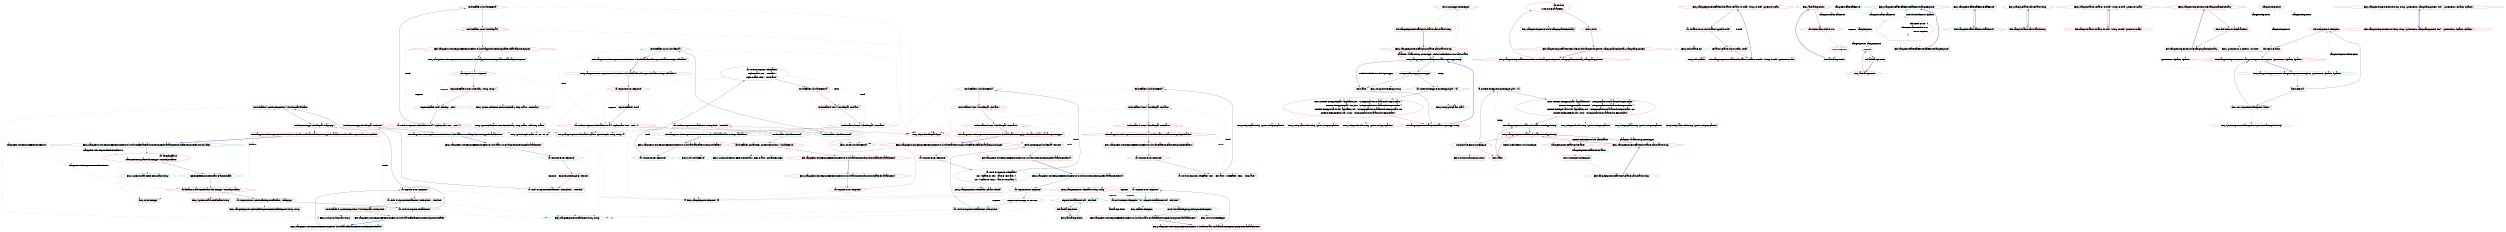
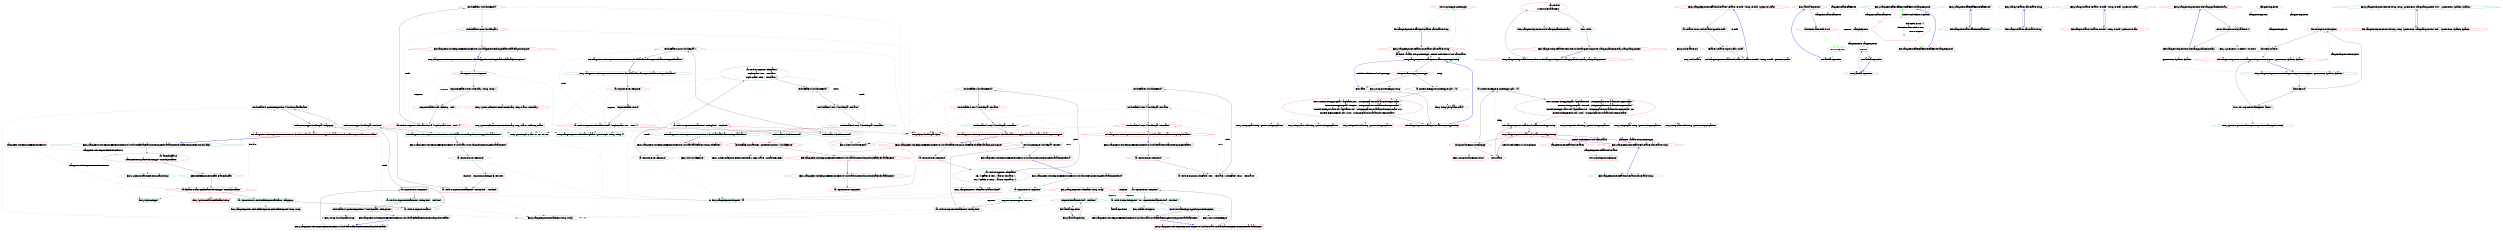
(415, 209) -> (418, 209)
